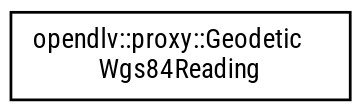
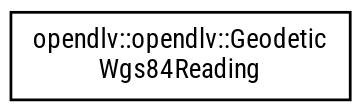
(181, 56) -> (181, 56)
